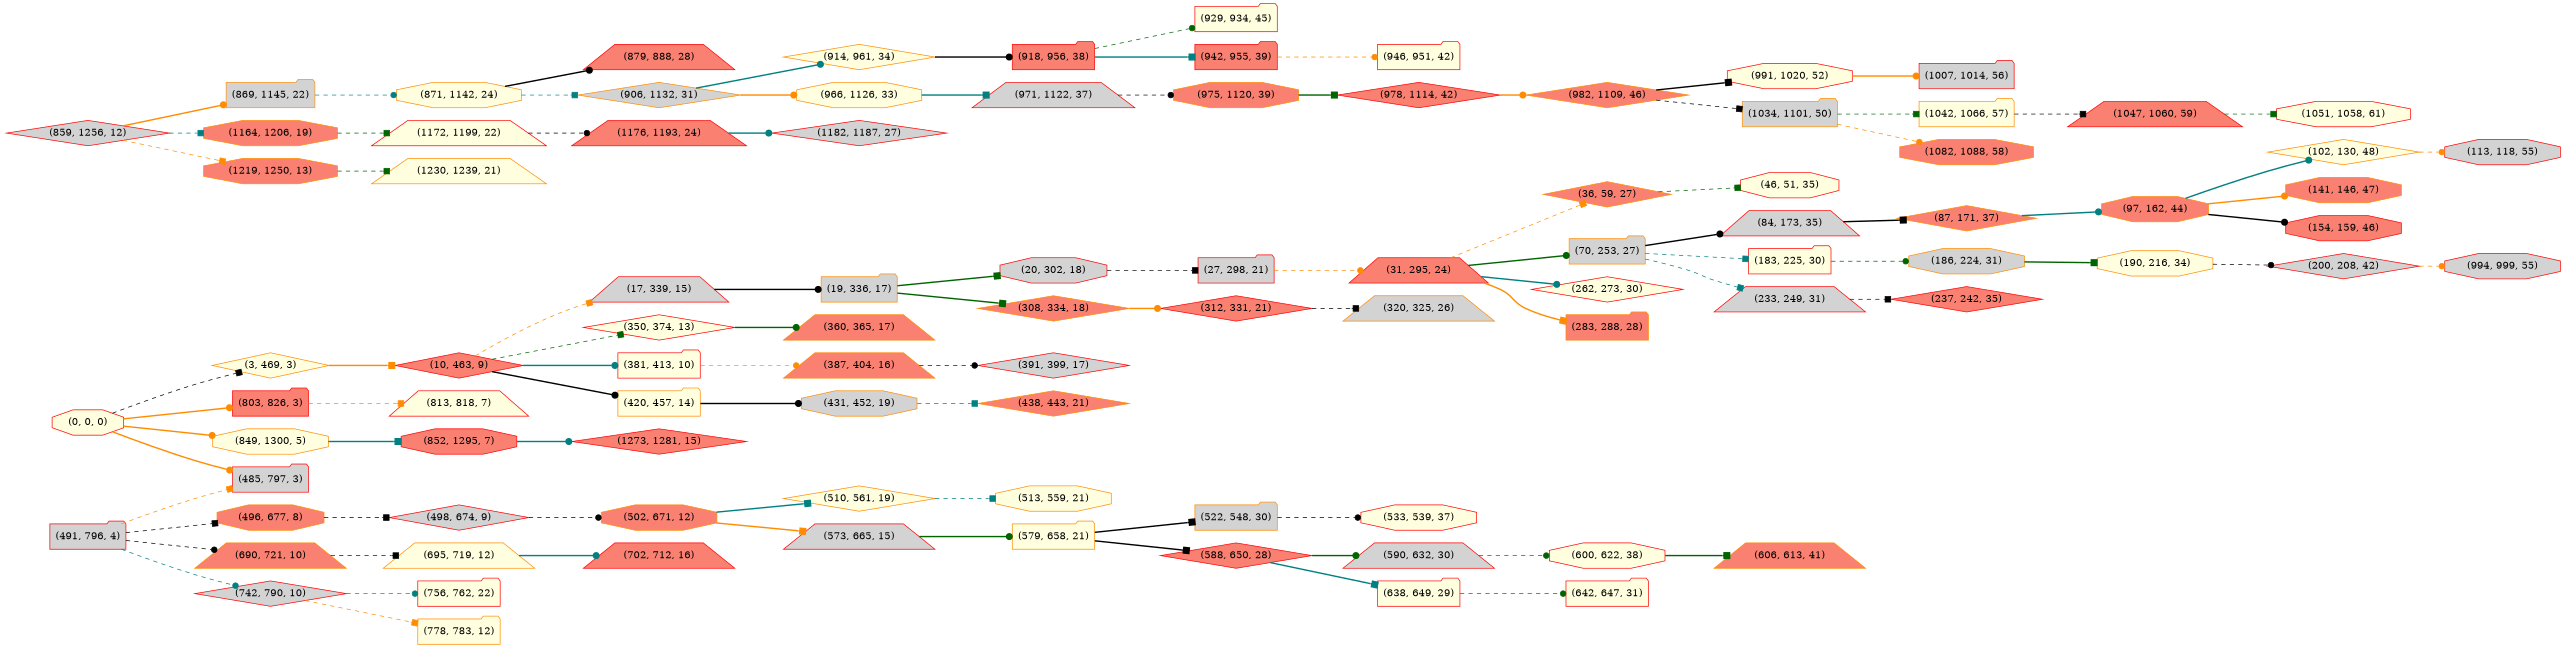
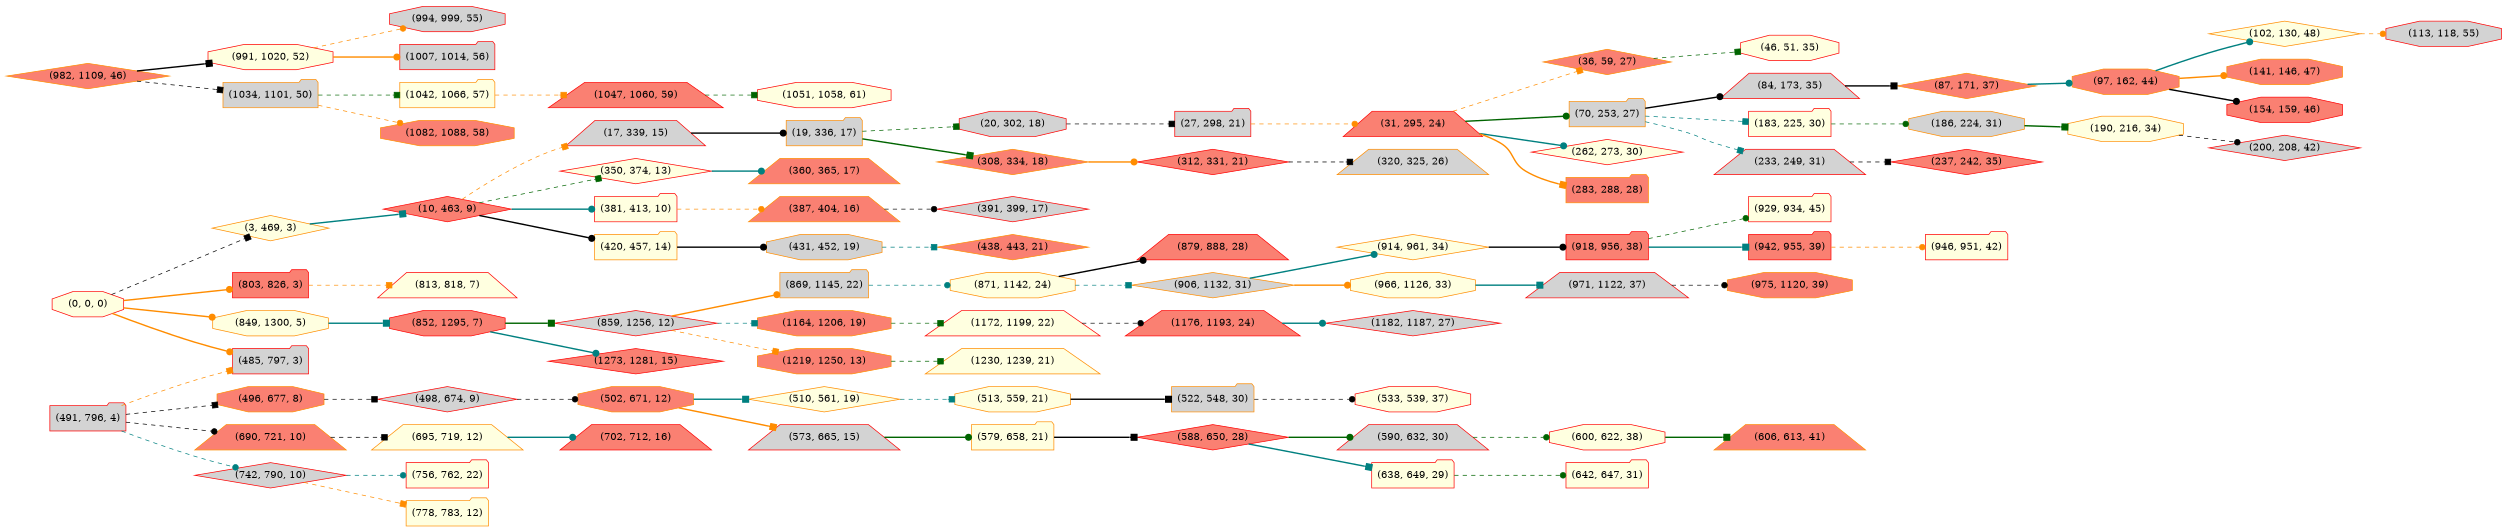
(1419, 95) -> none
(2046, 114) -> (527, 95)
(2429, 266) -> (357, 38)
(945, 281) -> (907, 129)
none -> (526, 323)
(764, 327) -> (735, 171)
(358, 365) -> (354, 219)
(1141, 527) -> (1117, 399)
